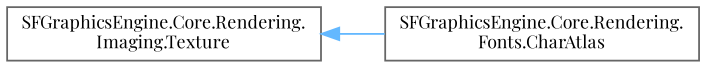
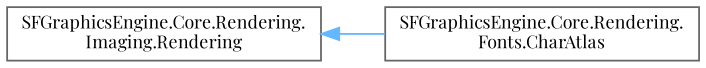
(164, 34) -> (164, 34)
